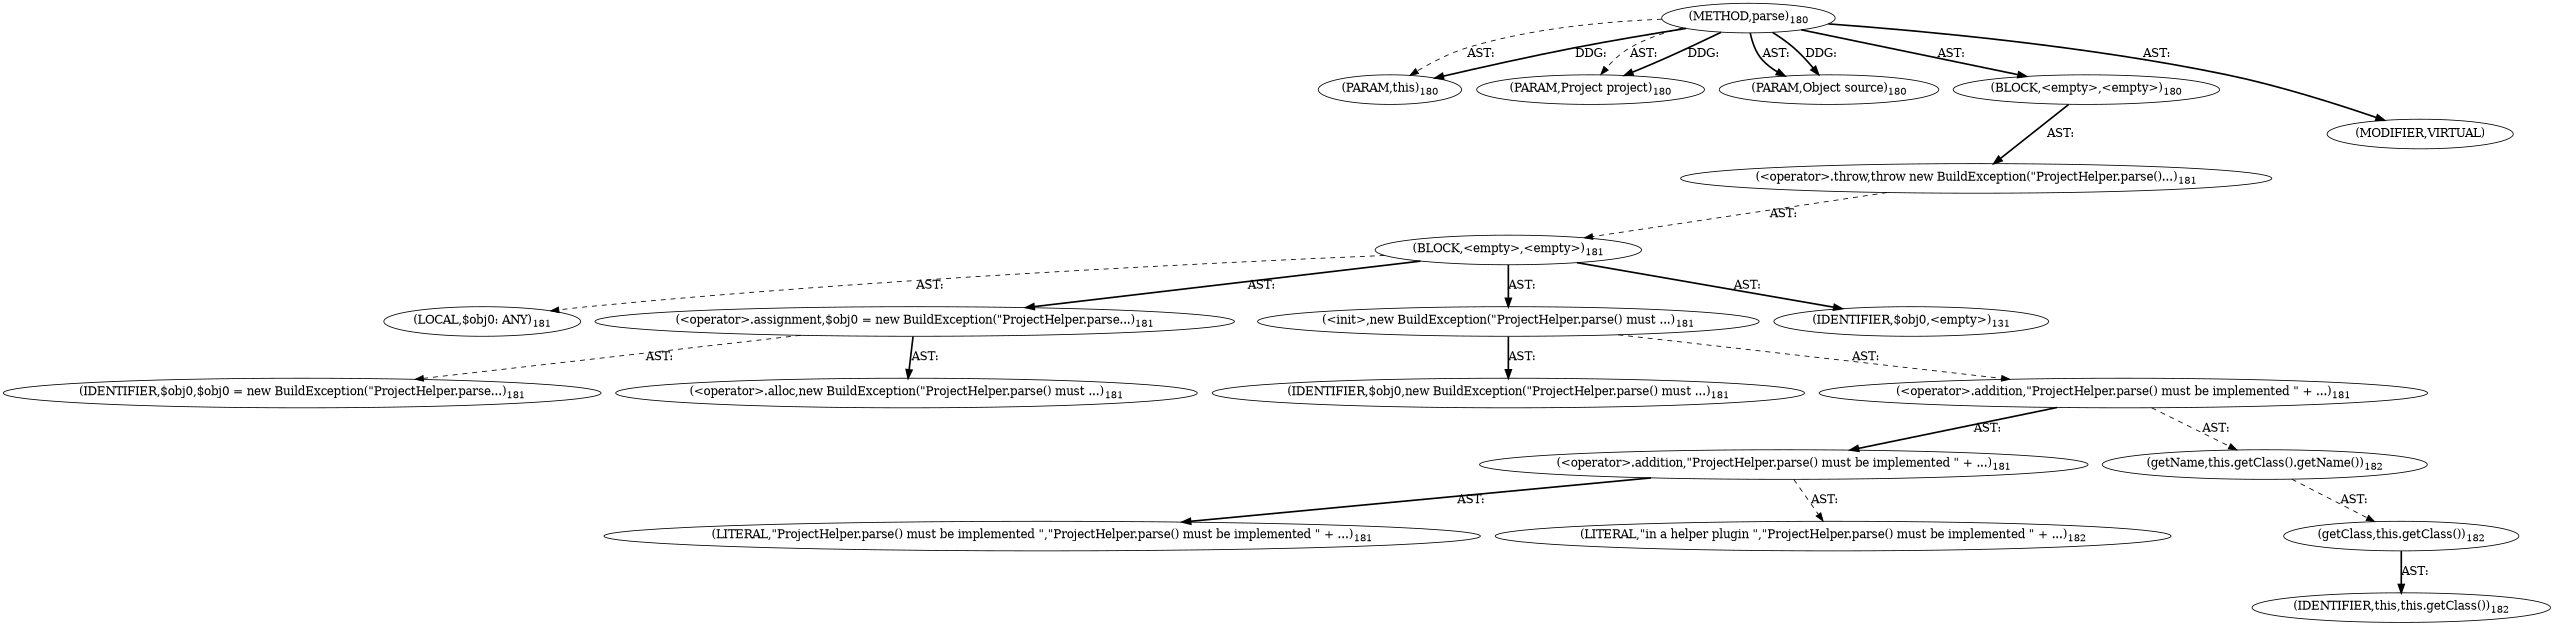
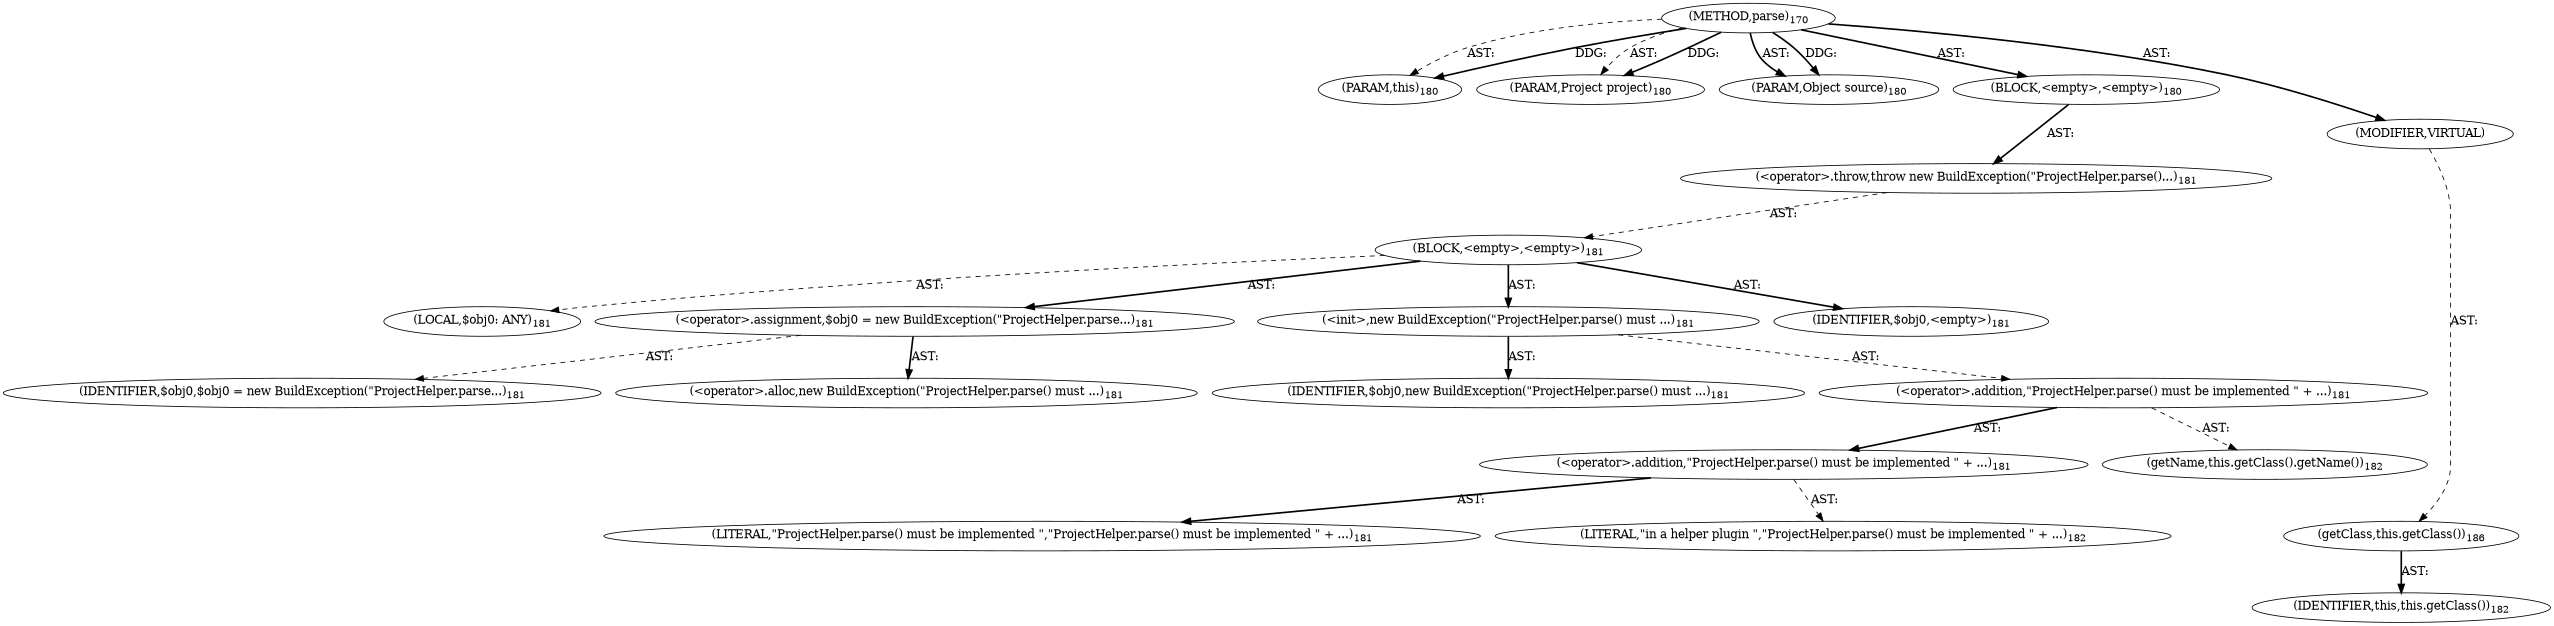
(1799, 17) -> (1799, 17)
(2001, 320) -> (2001, 320)
(2329, 498) -> (2451, 334)
(2476, 535) -> (2476, 535)
